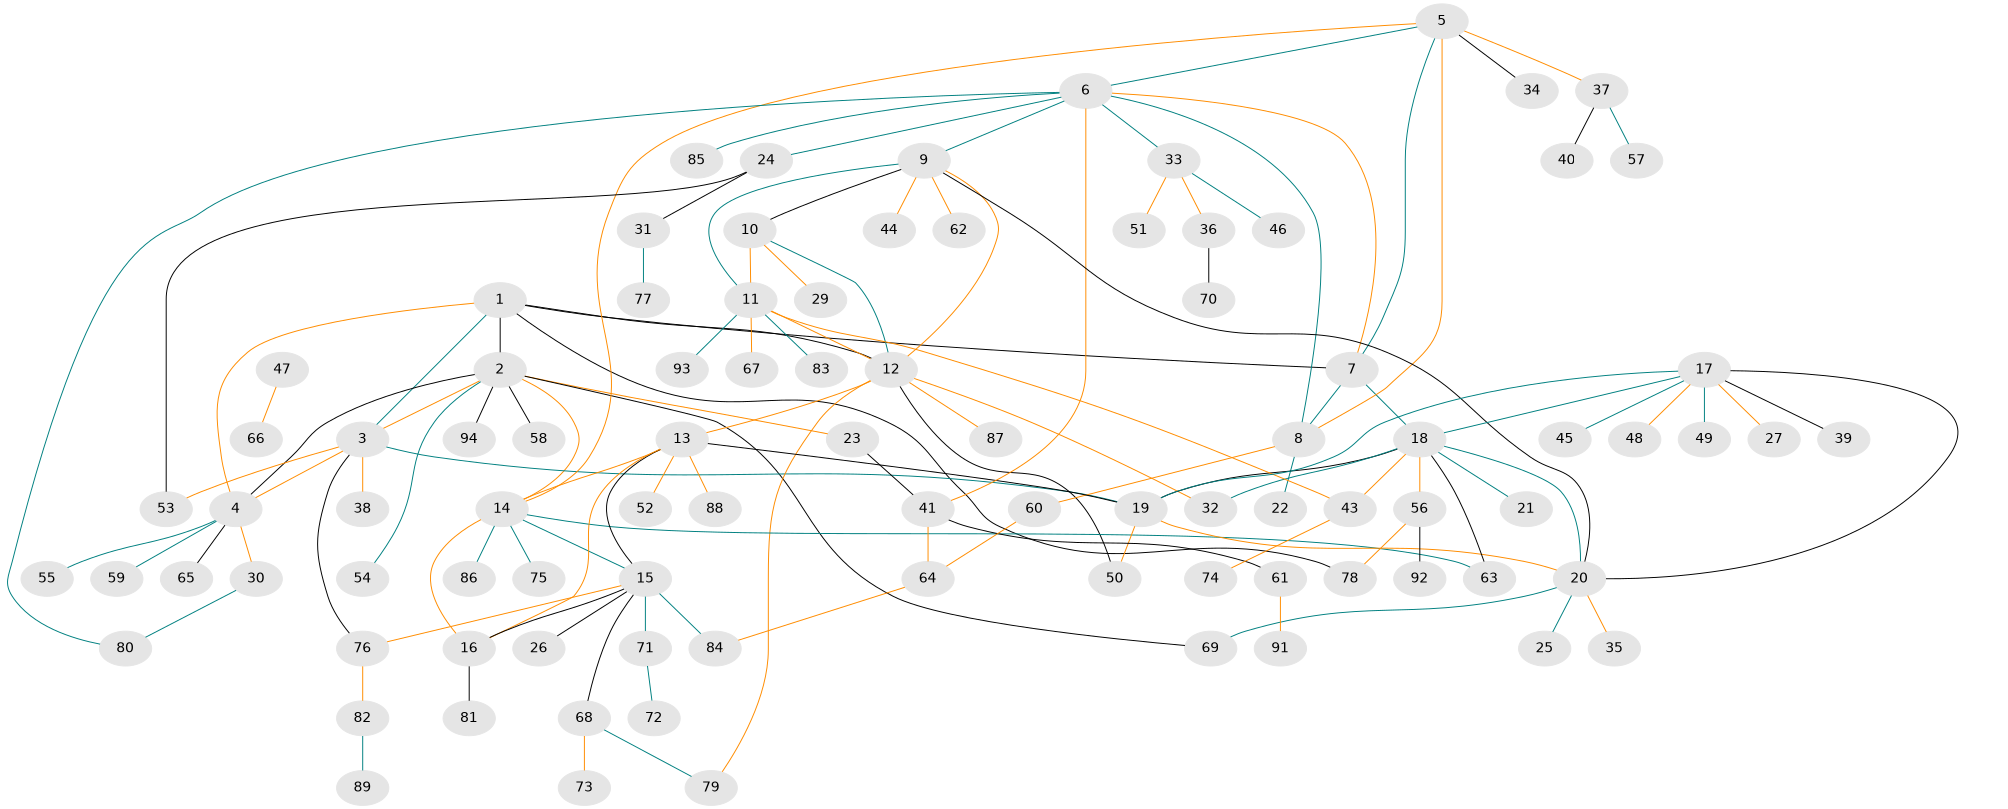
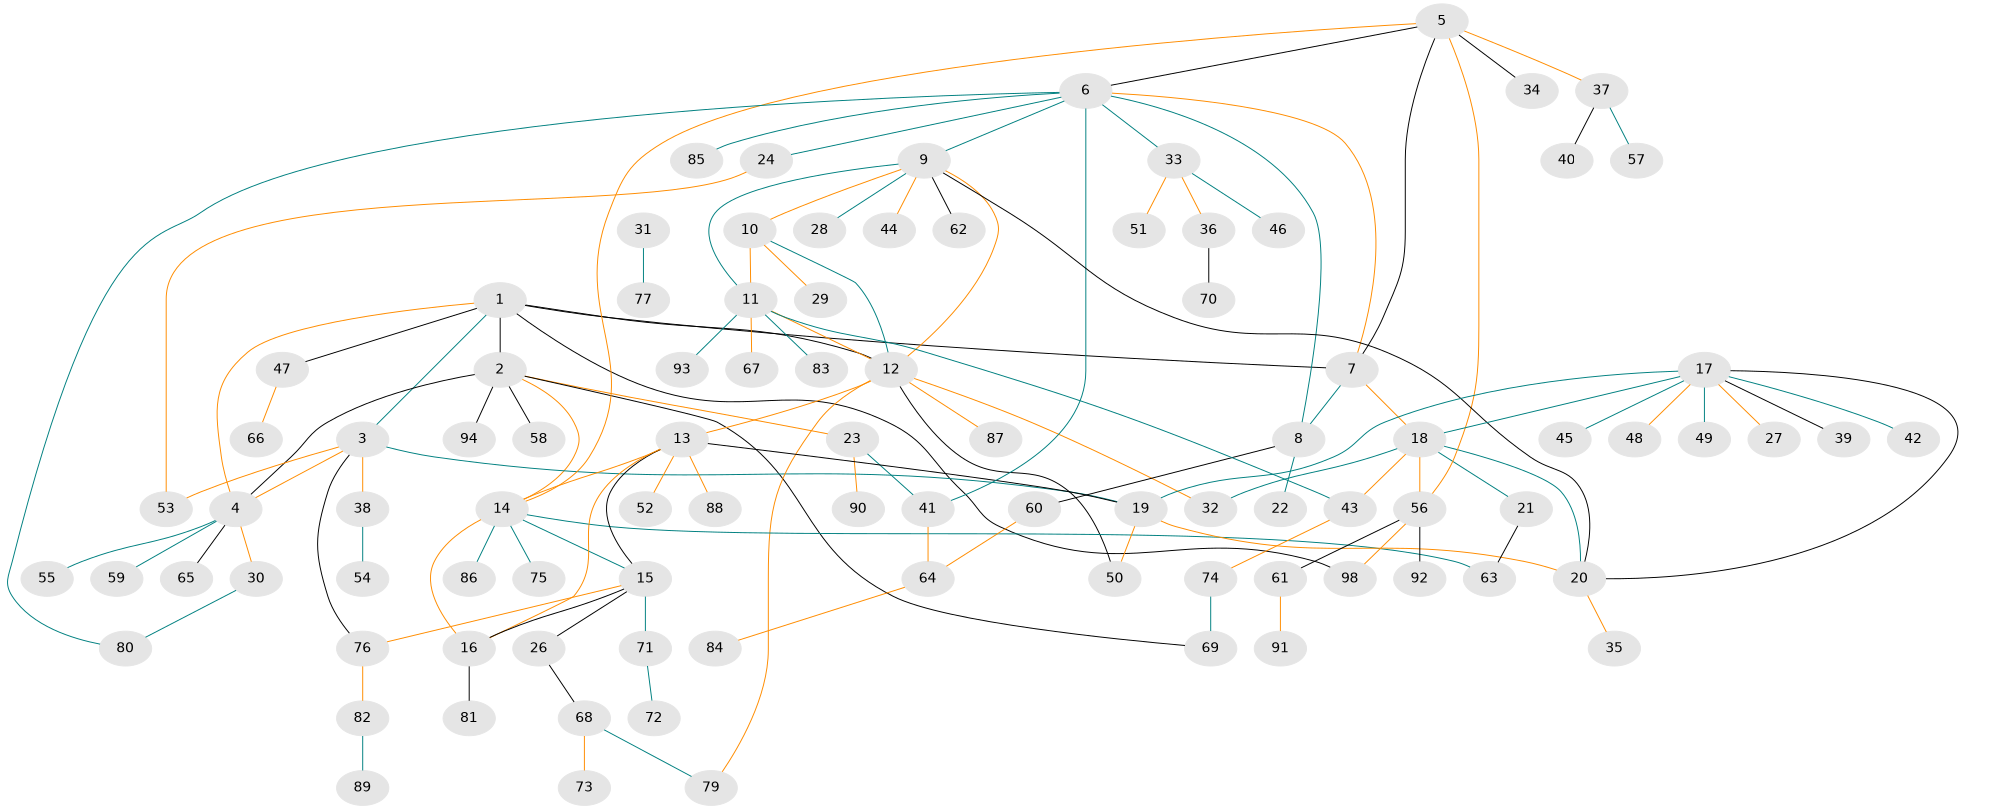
(1264, 56) -> (1264, 56)
(835, 193) -> (835, 193)
(705, 195) -> none
(942, 196) -> (942, 196)
(1405, 198) -> (1405, 198)
(345, 212) -> (345, 212)
none -> (820, 230)
(1442, 263) -> (1479, 269)
none -> (391, 335)
(1086, 339) -> (1086, 339)
(1054, 392) -> (1054, 392)
(432, 405) -> none
(1386, 405) -> (1386, 405)
none -> (1914, 439)
(415, 464) -> (363, 544)
(1279, 472) -> none
(1167, 474) -> (1167, 474)
(898, 482) -> (898, 482)
(1462, 506) -> (1508, 544)
none -> (858, 509)
(1097, 543) -> (1358, 540)
(1350, 579) -> (1350, 579)
(1393, 610) -> (1211, 614)
(680, 614) -> none
(605, 645) -> (562, 683)
(1545, 649) -> none
